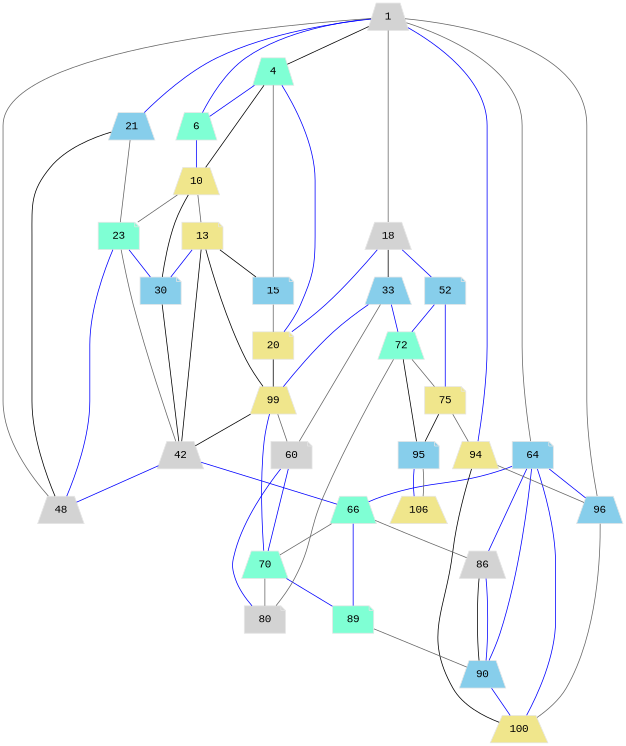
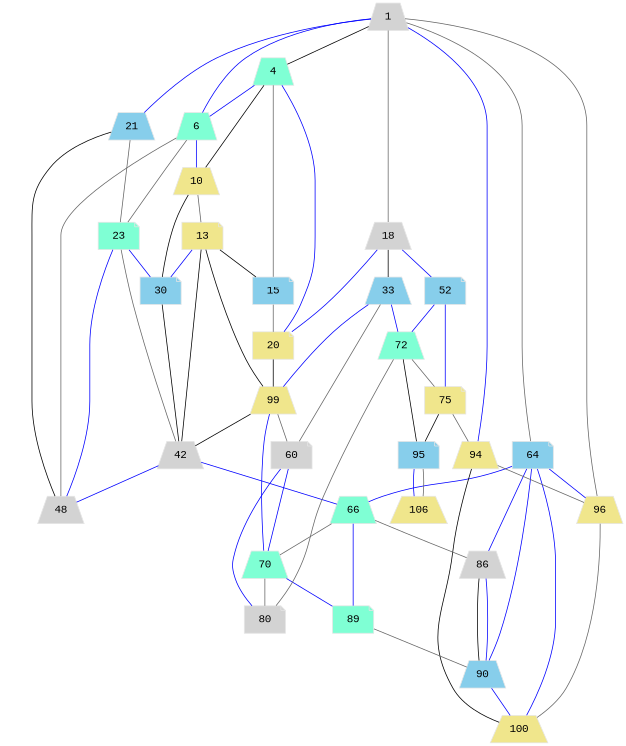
(6, 119) -> (61, 289)
(158, 209) -> (157, 181)
(600, 510) -> (600, 510)
